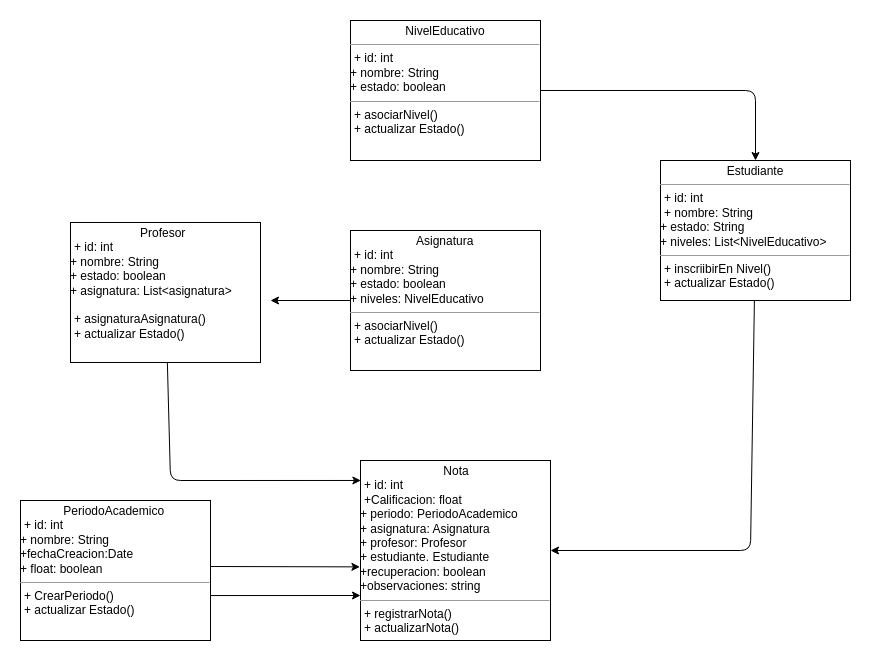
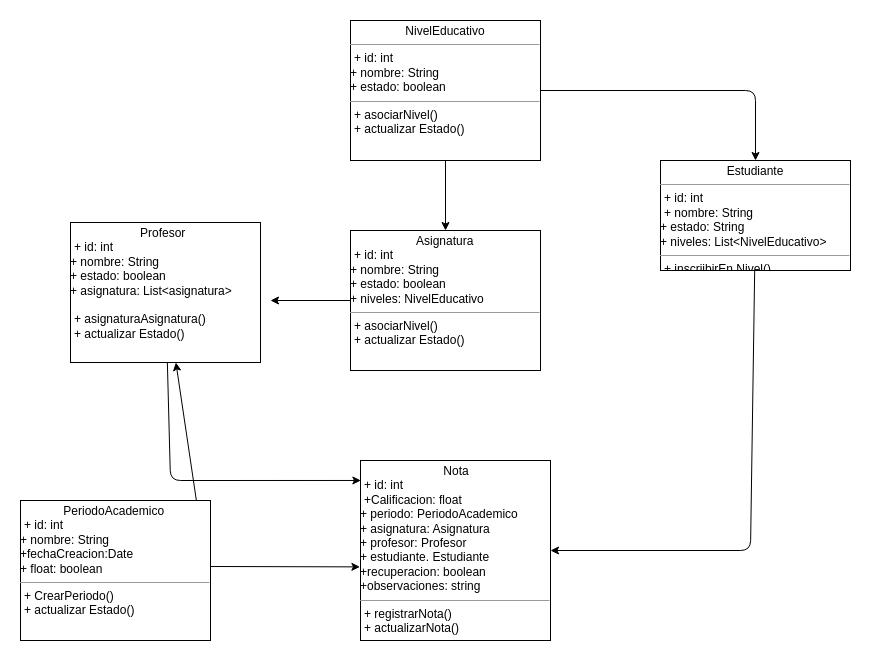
none -> (446, 192)
(756, 231) -> (756, 216)
(282, 596) -> (187, 435)
